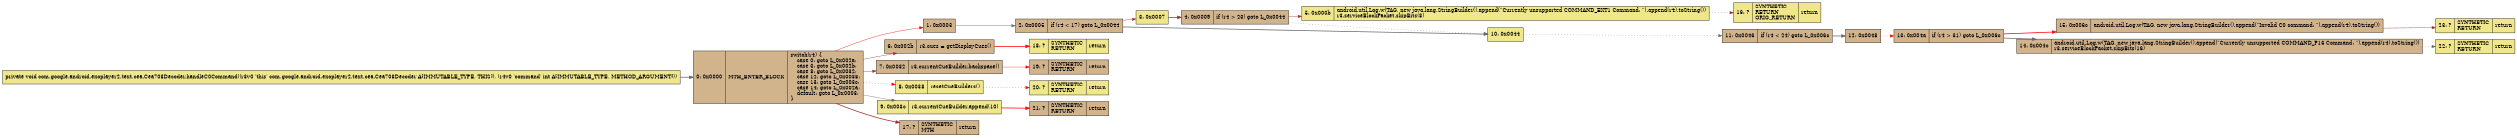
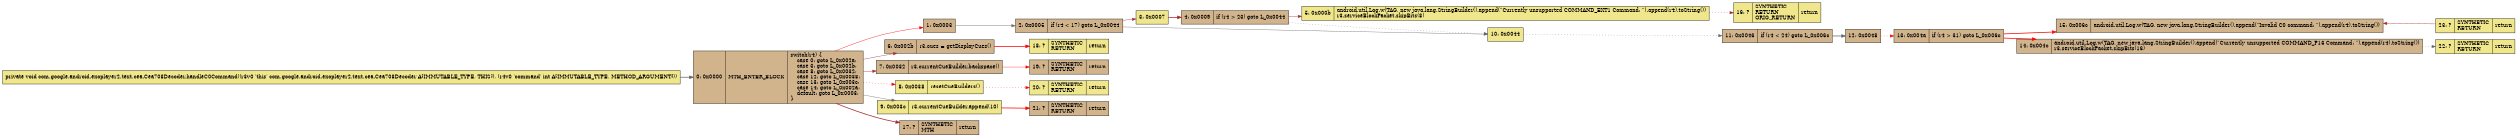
(2408, 28) -> (2411, 24)
(1303, 31) -> (1303, 31)
(2018, 39) -> (2018, 39)
